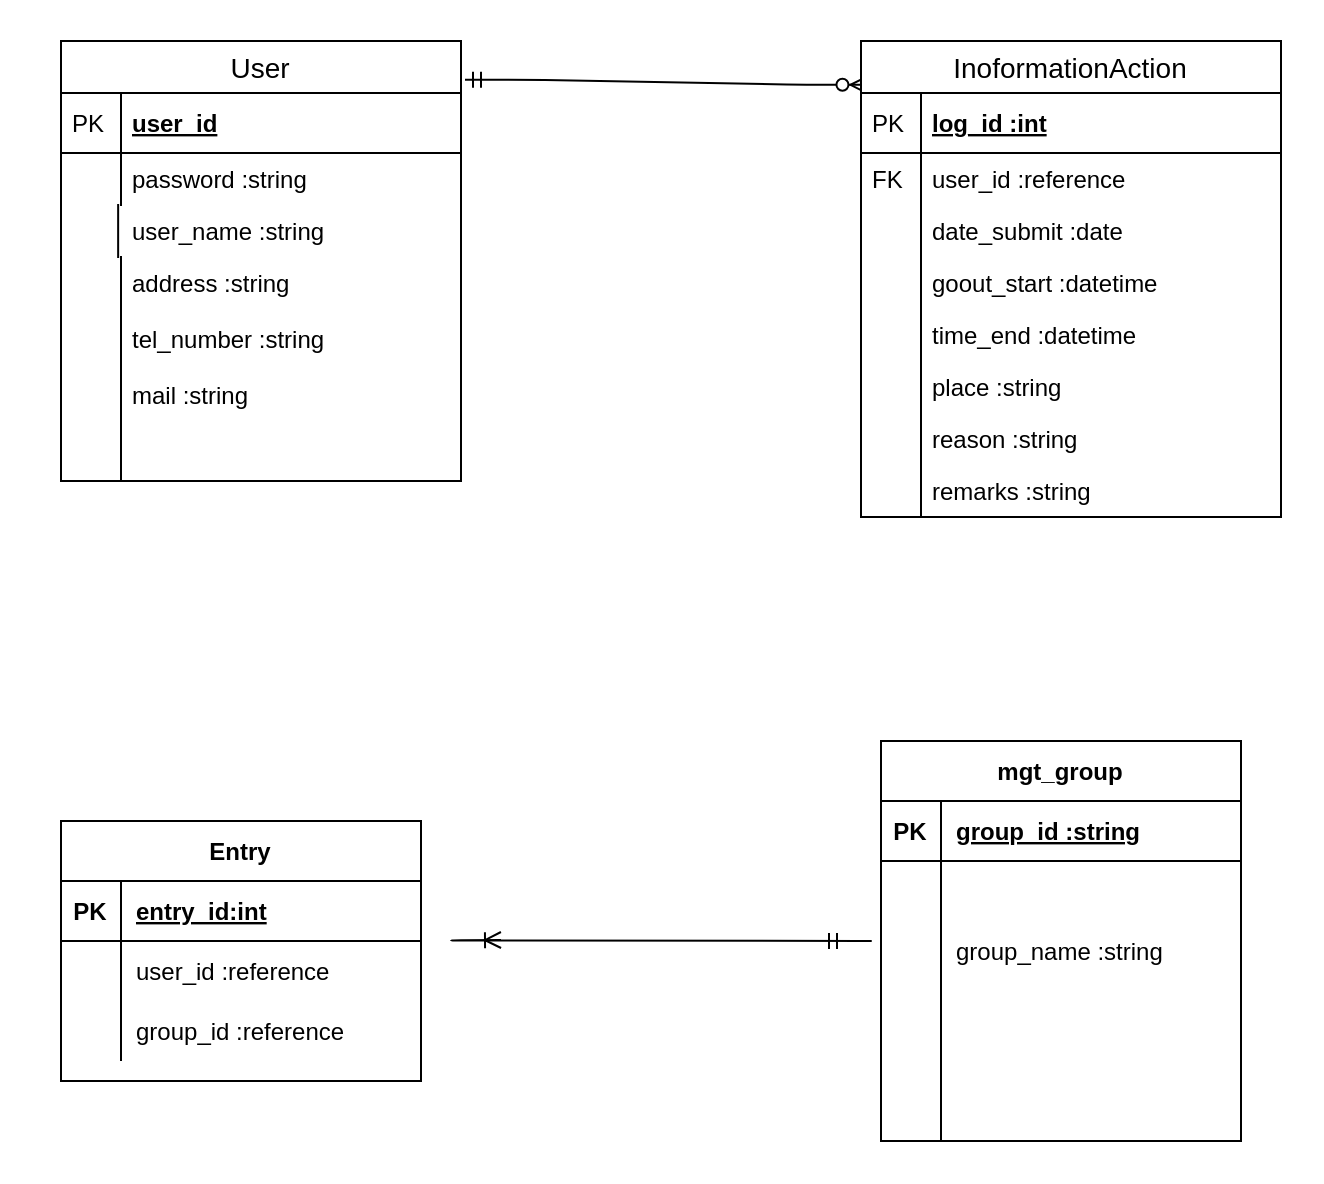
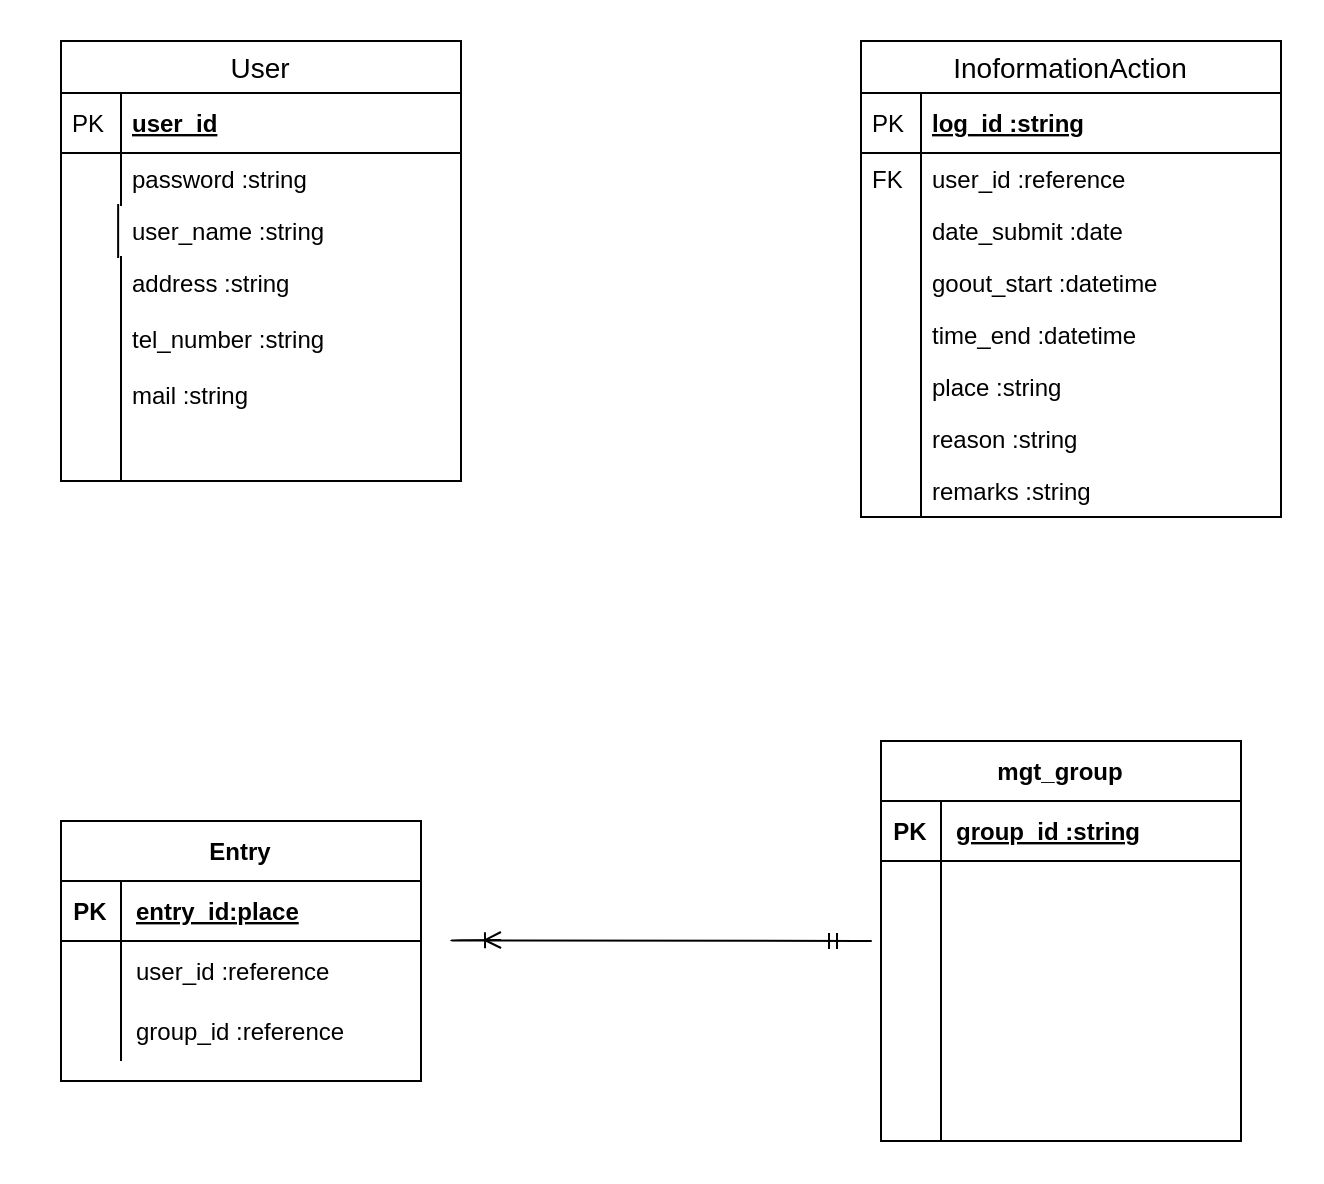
(663, 82) -> none
(990, 124) -> (1010, 124)
(207, 912) -> (221, 912)
(1091, 951) -> none
